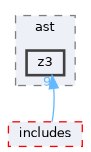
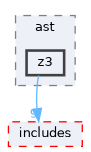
(54, 105) -> (37, 94)
